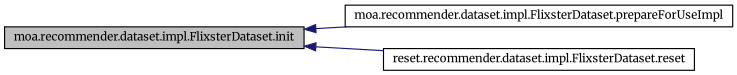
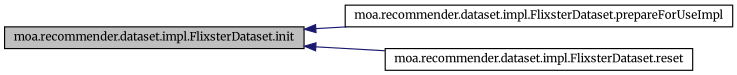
(539, 59) -> (539, 59)
